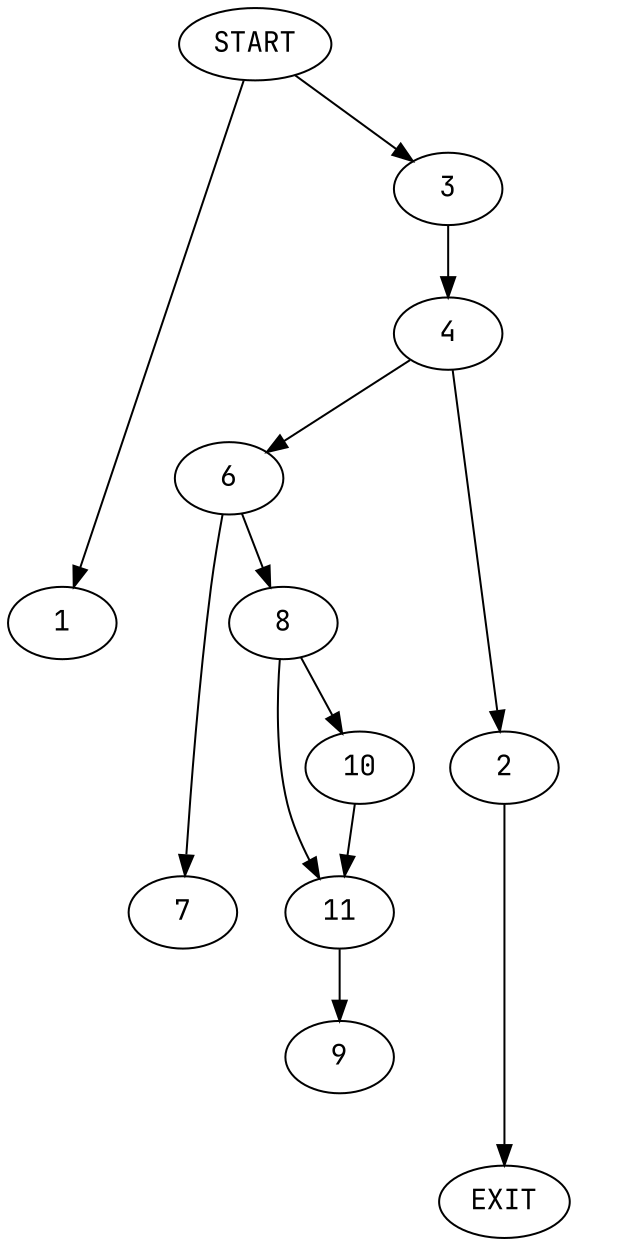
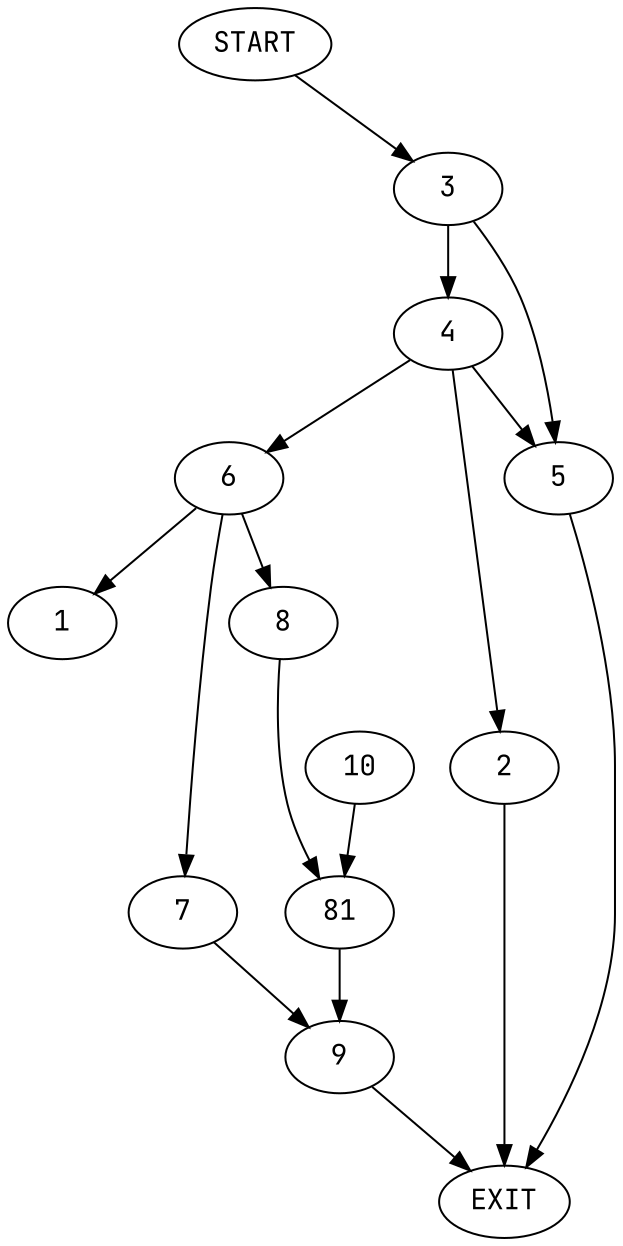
(162, 324) -> (153, 544)
none -> (559, 478)
(317, 686) -> none
(340, 912) -> (340, 912)
none -> (254, 978)
none -> (413, 1122)
